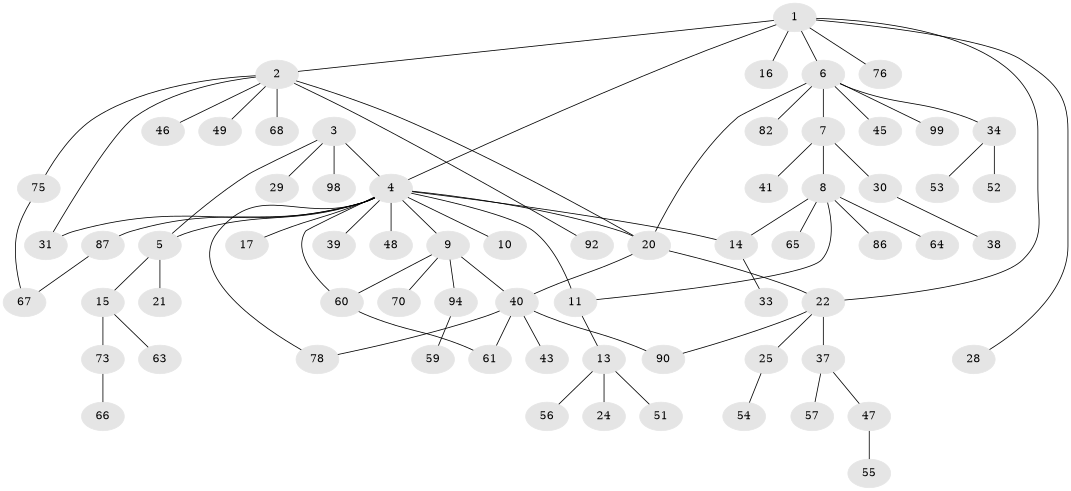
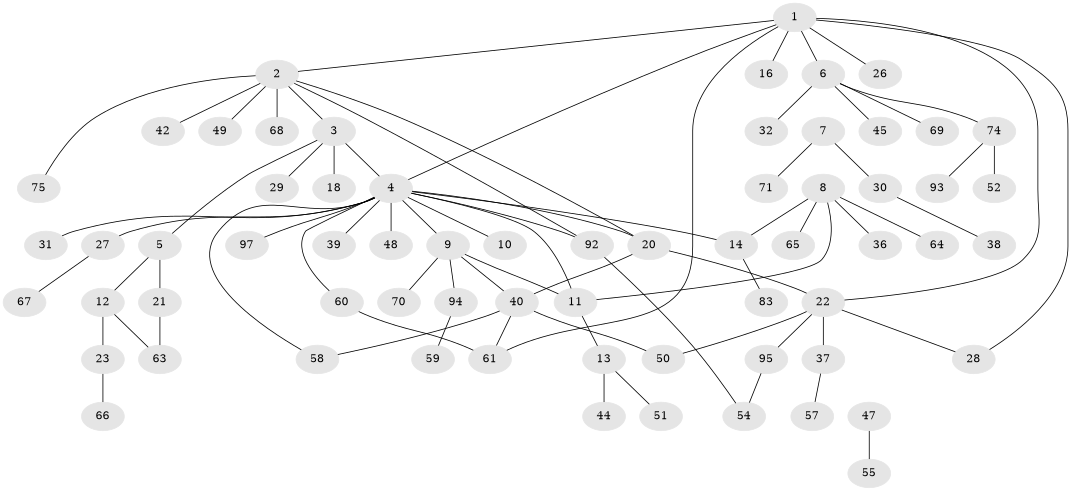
(880, 74) -> (880, 74)
(823, 103) -> none
(130, 121) -> (305, 103)
(163, 131) -> (163, 131)
(766, 131) -> (766, 131)
(937, 131) -> (937, 131)
(994, 131) -> (994, 131)
(715, 140) -> none
(823, 160) -> none
(334, 188) -> (334, 188)
(766, 188) -> (766, 188)
(937, 188) -> (937, 188)
(276, 218) -> (527, 221)
none -> (693, 222)
(16, 244) -> none
(103, 245) -> (103, 245)
(247, 245) -> (247, 245)
(880, 245) -> (880, 245)
(395, 274) -> (512, 274)
(103, 302) -> (103, 302)
(766, 302) -> (766, 302)
none -> (675, 326)
none -> (160, 331)
none -> (899, 331)
(103, 359) -> (103, 359)
(317, 359) -> (317, 359)
(547, 359) -> none
(663, 359) -> (663, 359)
(766, 359) -> (766, 359)
(846, 388) -> none
(547, 416) -> none
(604, 416) -> (604, 416)
